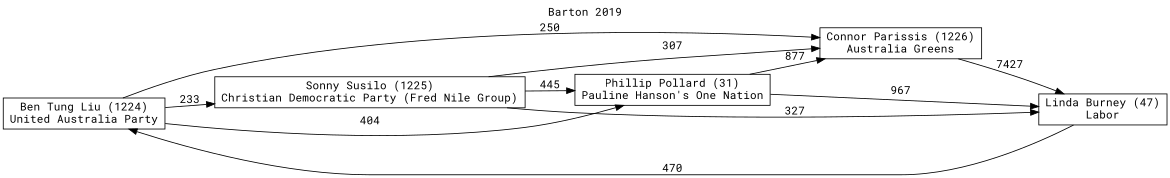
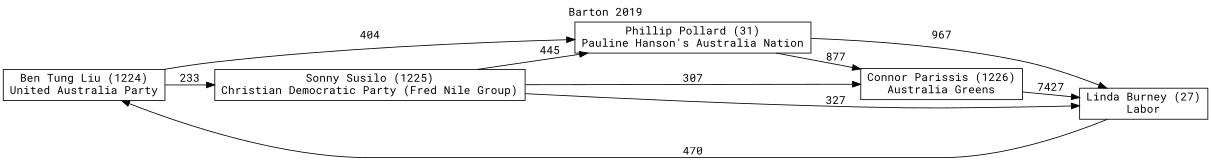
(464, 38) -> none
(673, 90) -> (693, 38)
(1103, 109) -> (1144, 104)
